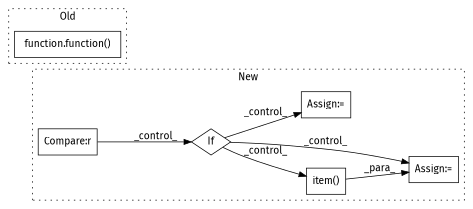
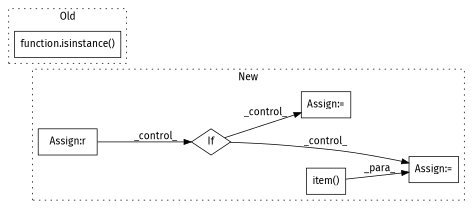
(68, 44) -> (68, 44)
(68, 142) -> (68, 142)
(261, 162) -> none
